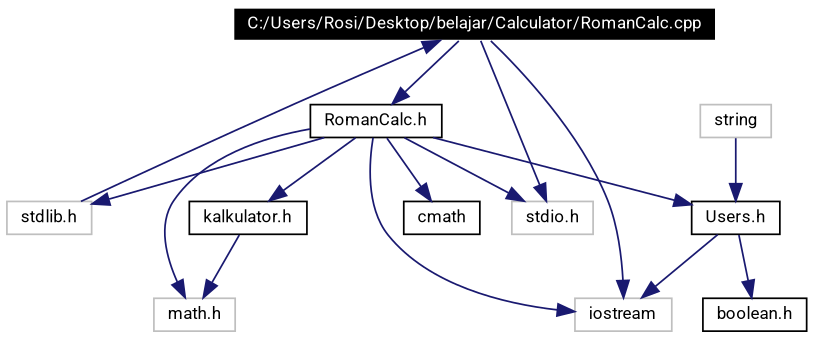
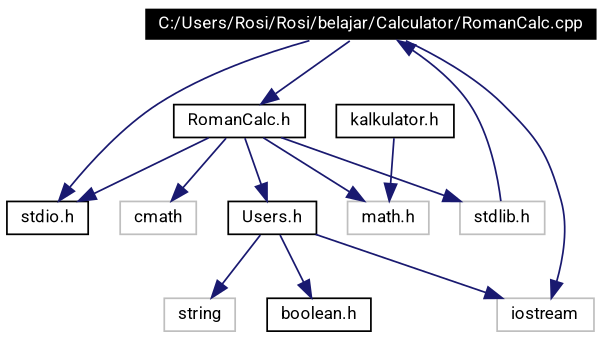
(475, 24) -> (371, 24)
(736, 161) -> (241, 260)
(319, 164) -> none
(442, 218) -> (158, 218)
(552, 218) -> (48, 218)
(421, 265) -> none
